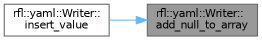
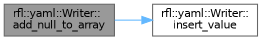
(123, 20) -> (128, 20)
